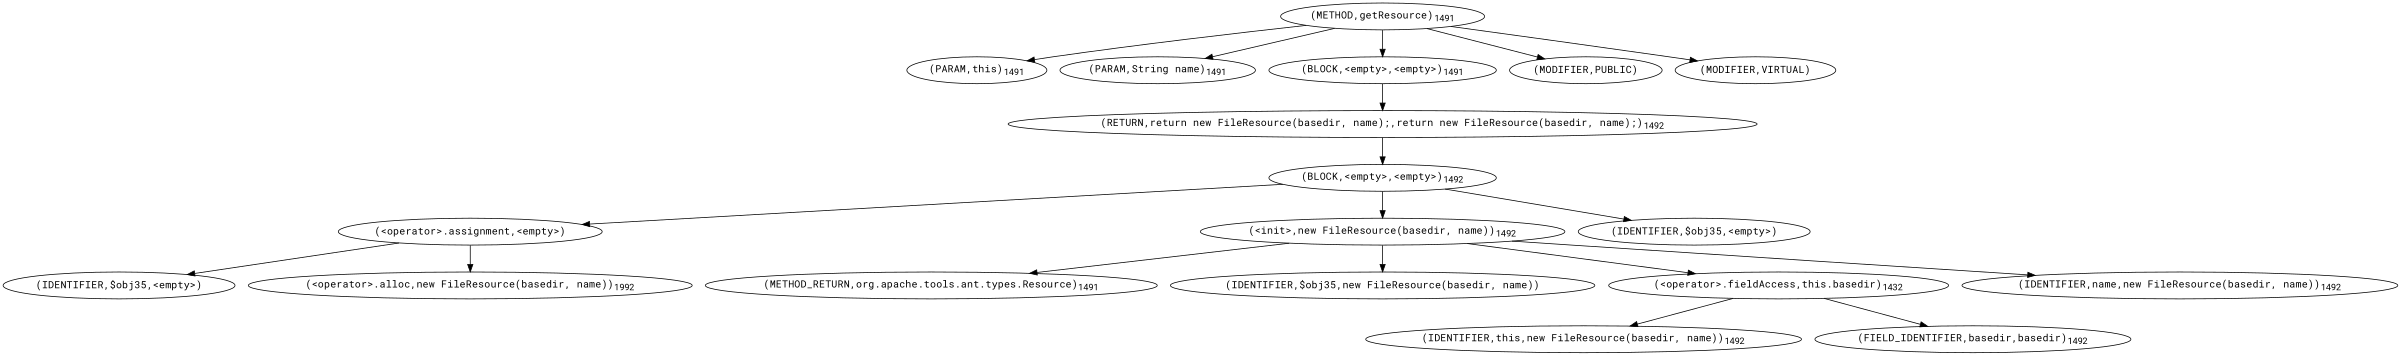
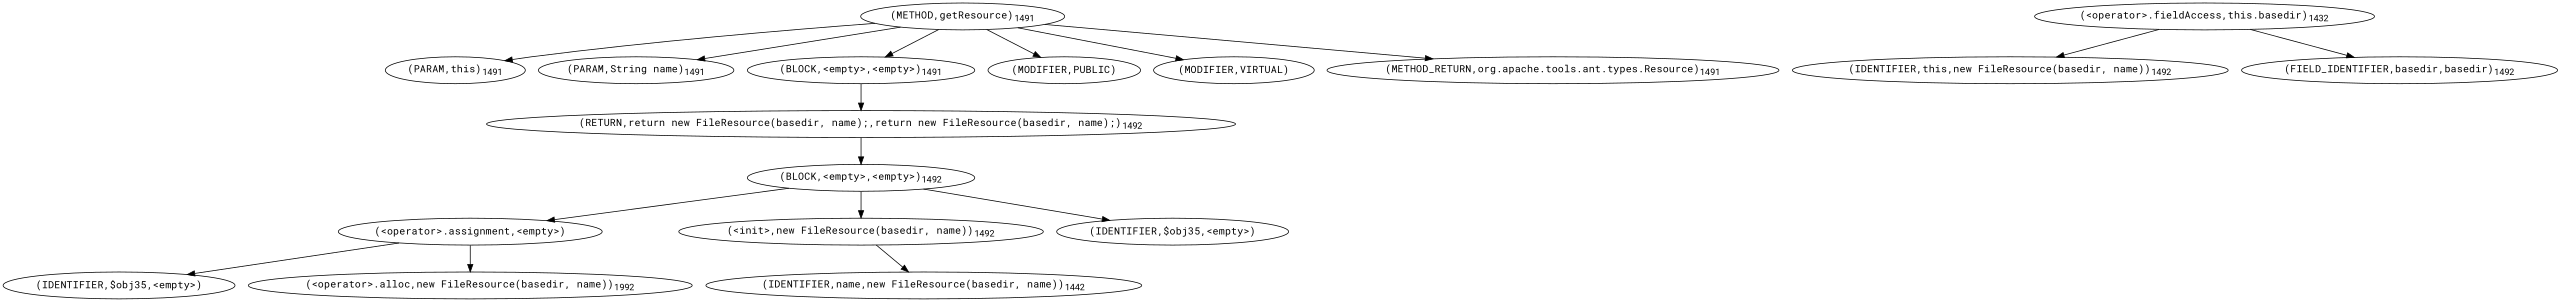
(1163, 258) -> (1235, 41)
(1578, 258) -> none
(2331, 284) -> (1075, 284)
(1383, 285) -> none
